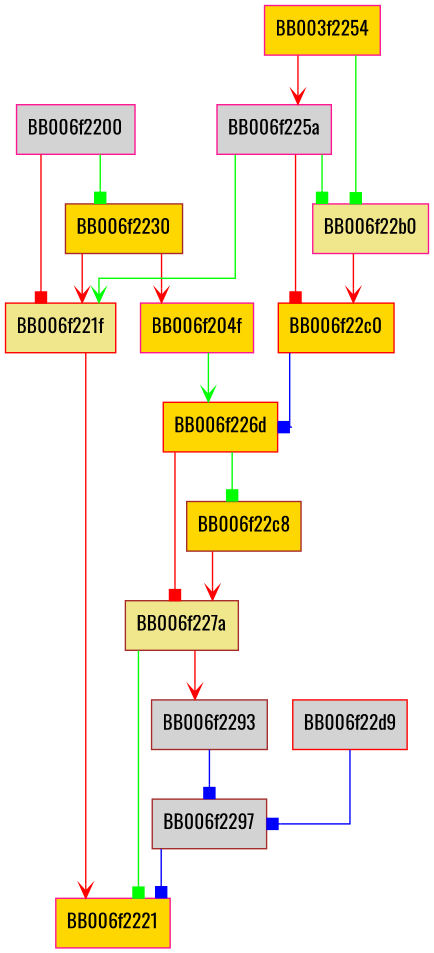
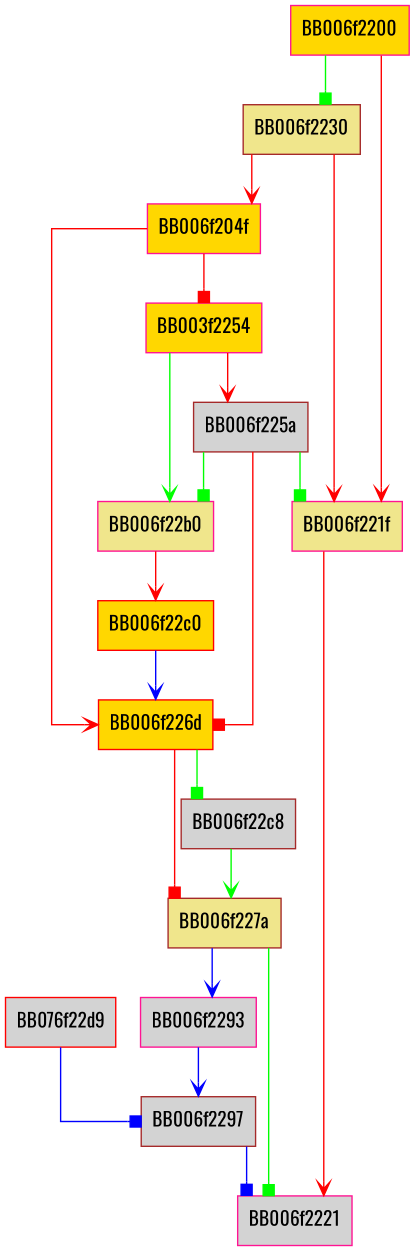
(356, 123) -> (170, 420)
(76, 130) -> (350, 30)
(274, 130) -> (251, 427)
(41, 222) -> (381, 271)
(296, 222) -> (253, 601)
(124, 229) -> (302, 130)
none -> (204, 271)
(224, 278) -> (300, 470)
(61, 328) -> (347, 526)
(208, 370) -> (52, 445)
(290, 391) -> (156, 668)
(244, 526) -> (238, 824)
(213, 569) -> (231, 866)
(195, 668) -> (212, 966)
(209, 725) -> (198, 1022)
(350, 725) -> (61, 1022)
(209, 767) -> (198, 1065)
(113, 923) -> (295, 1221)
